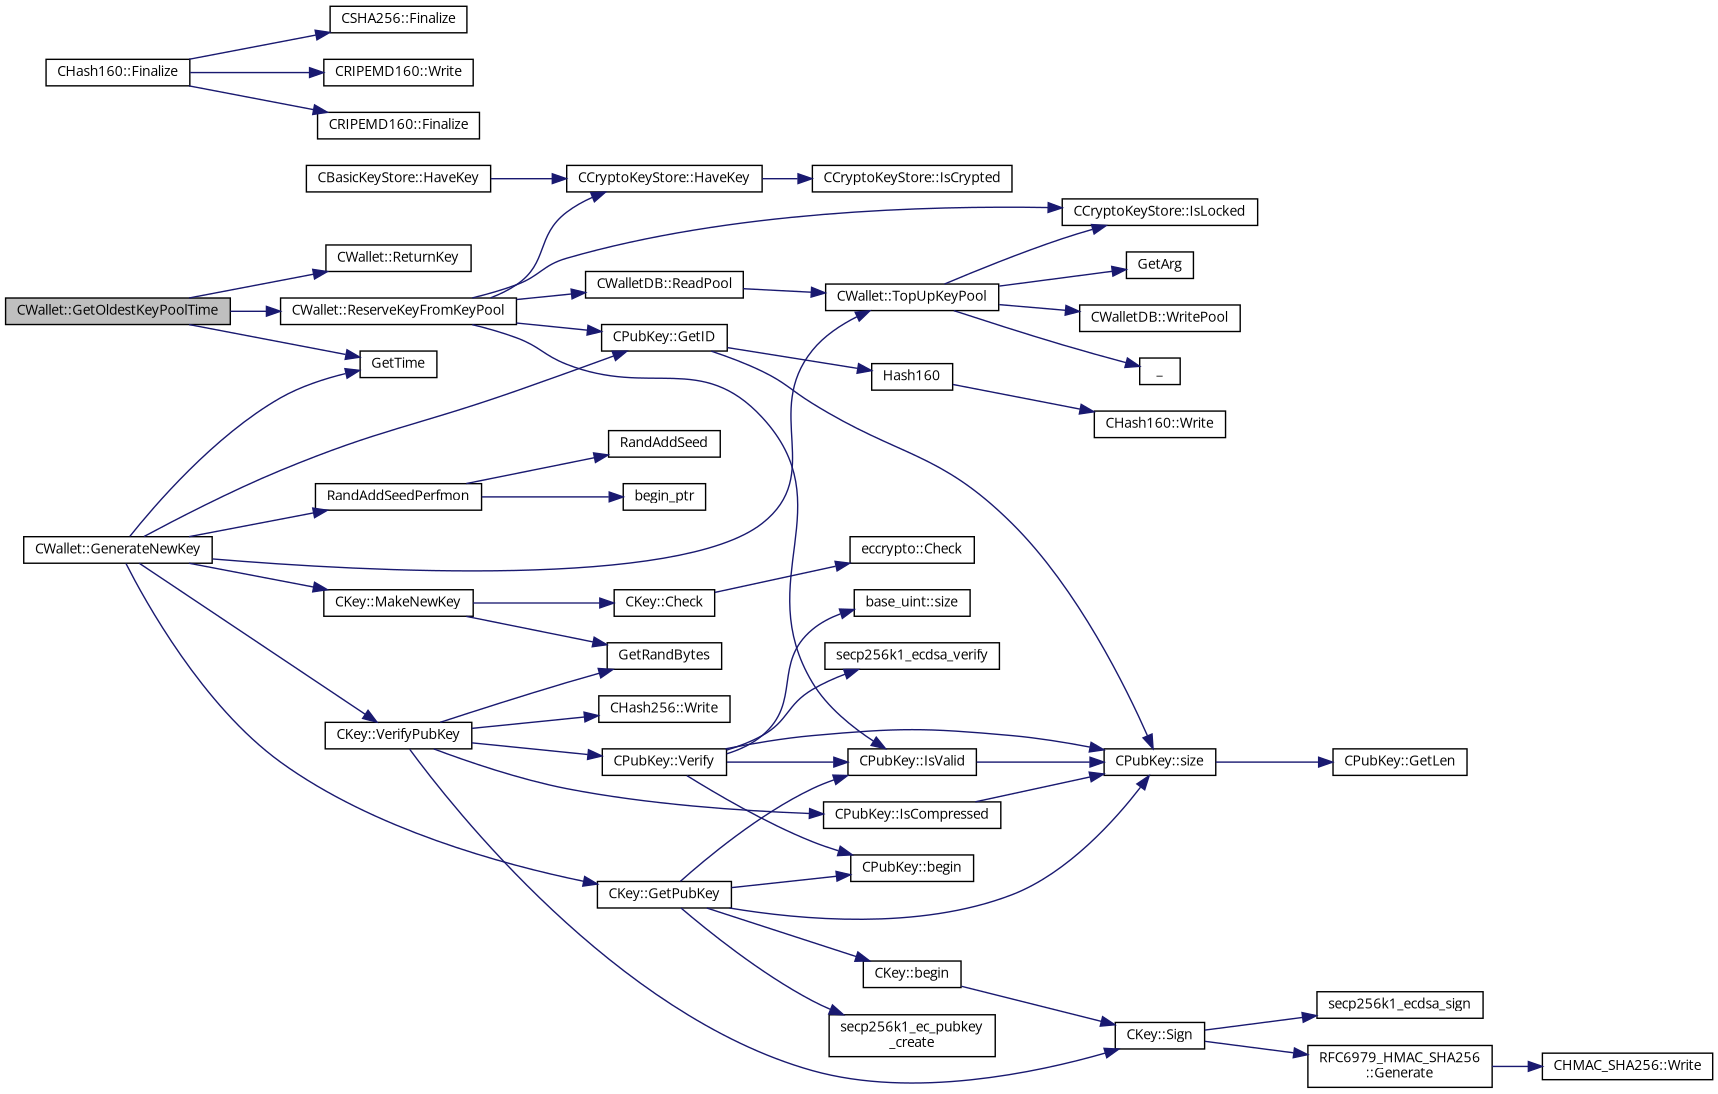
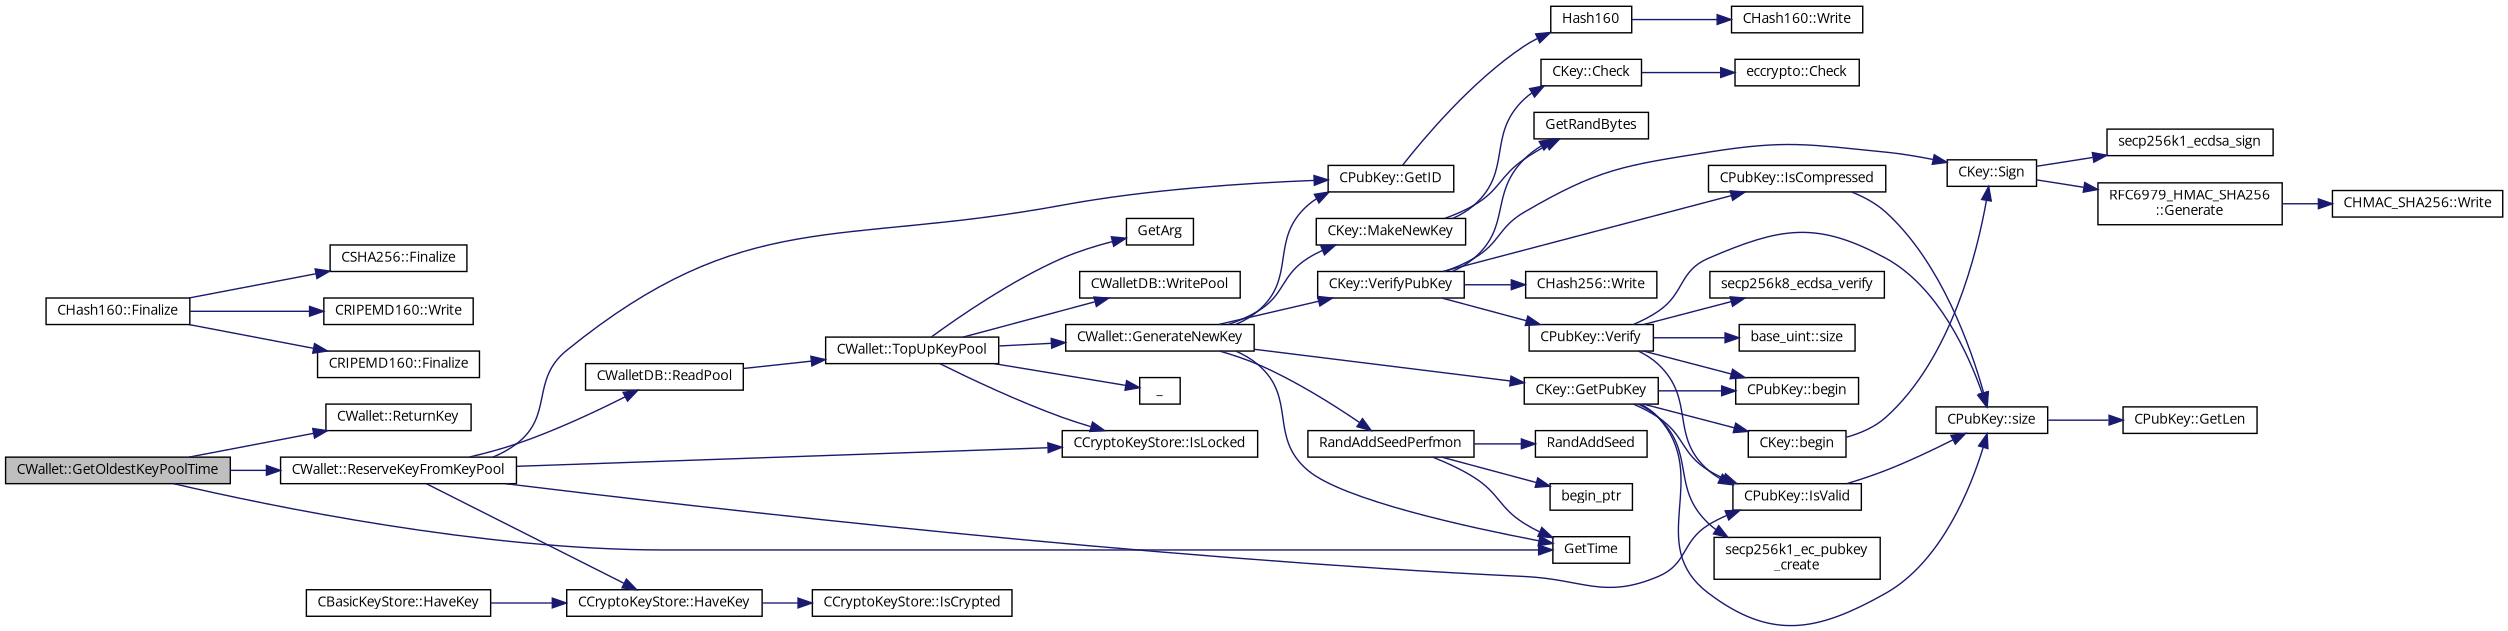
none -> (1490, 490)
(976, 492) -> none
(612, 564) -> (1025, 345)
(912, 656) -> (1797, 285)
